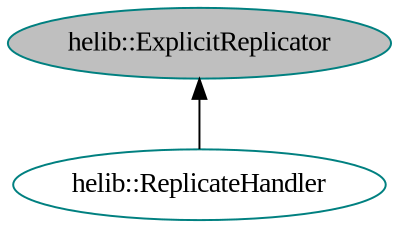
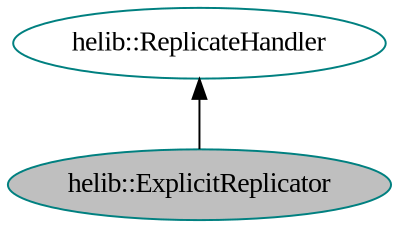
(199, 124) -> (199, 124)
